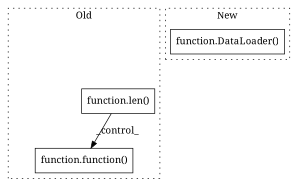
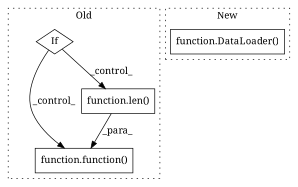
none -> (55, 42)
(118, 131) -> (118, 131)
